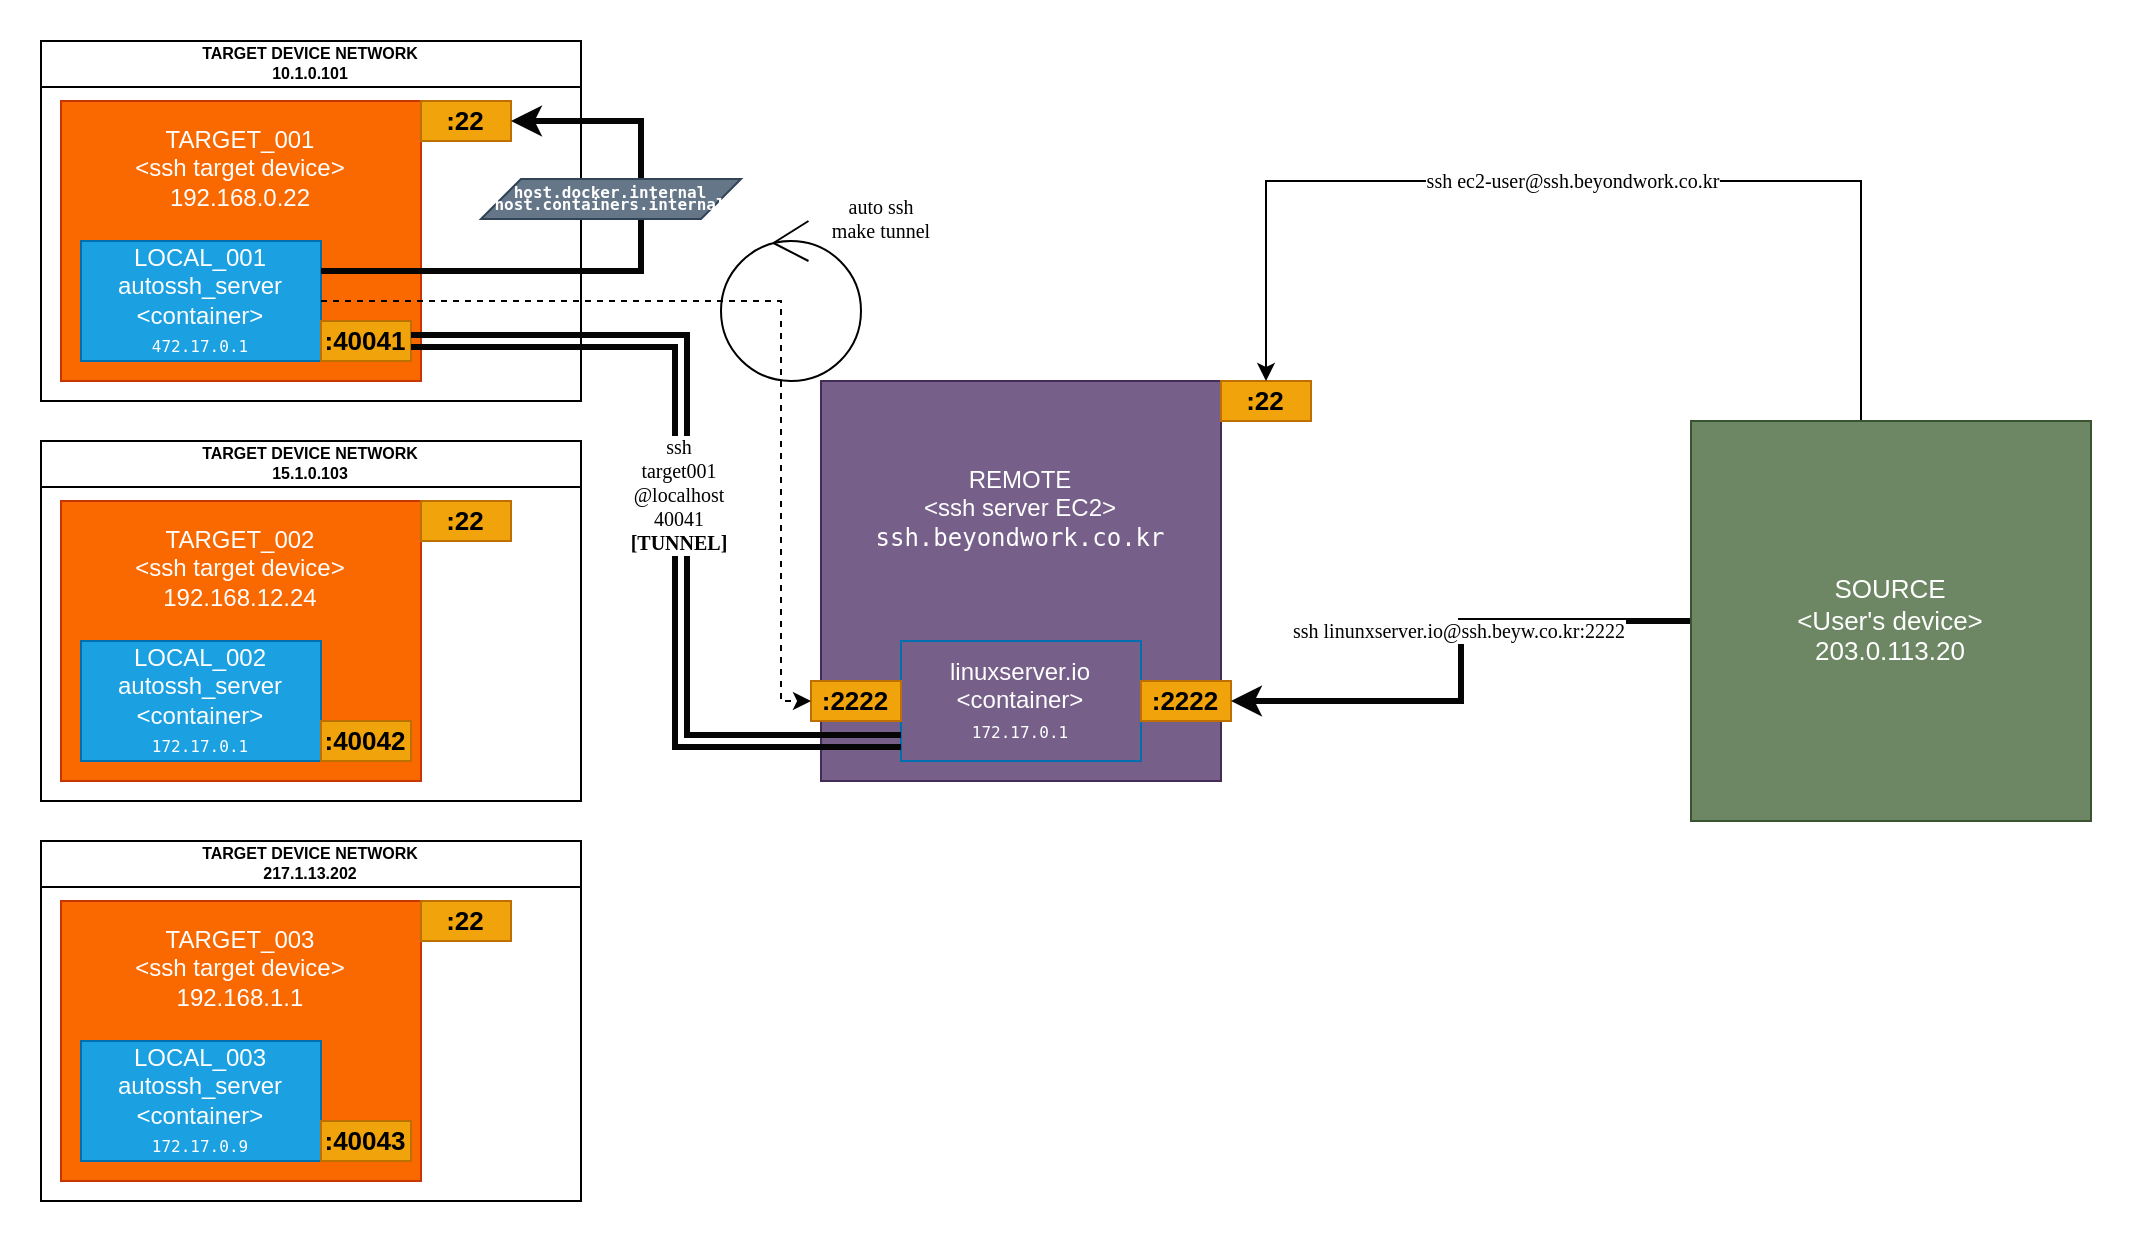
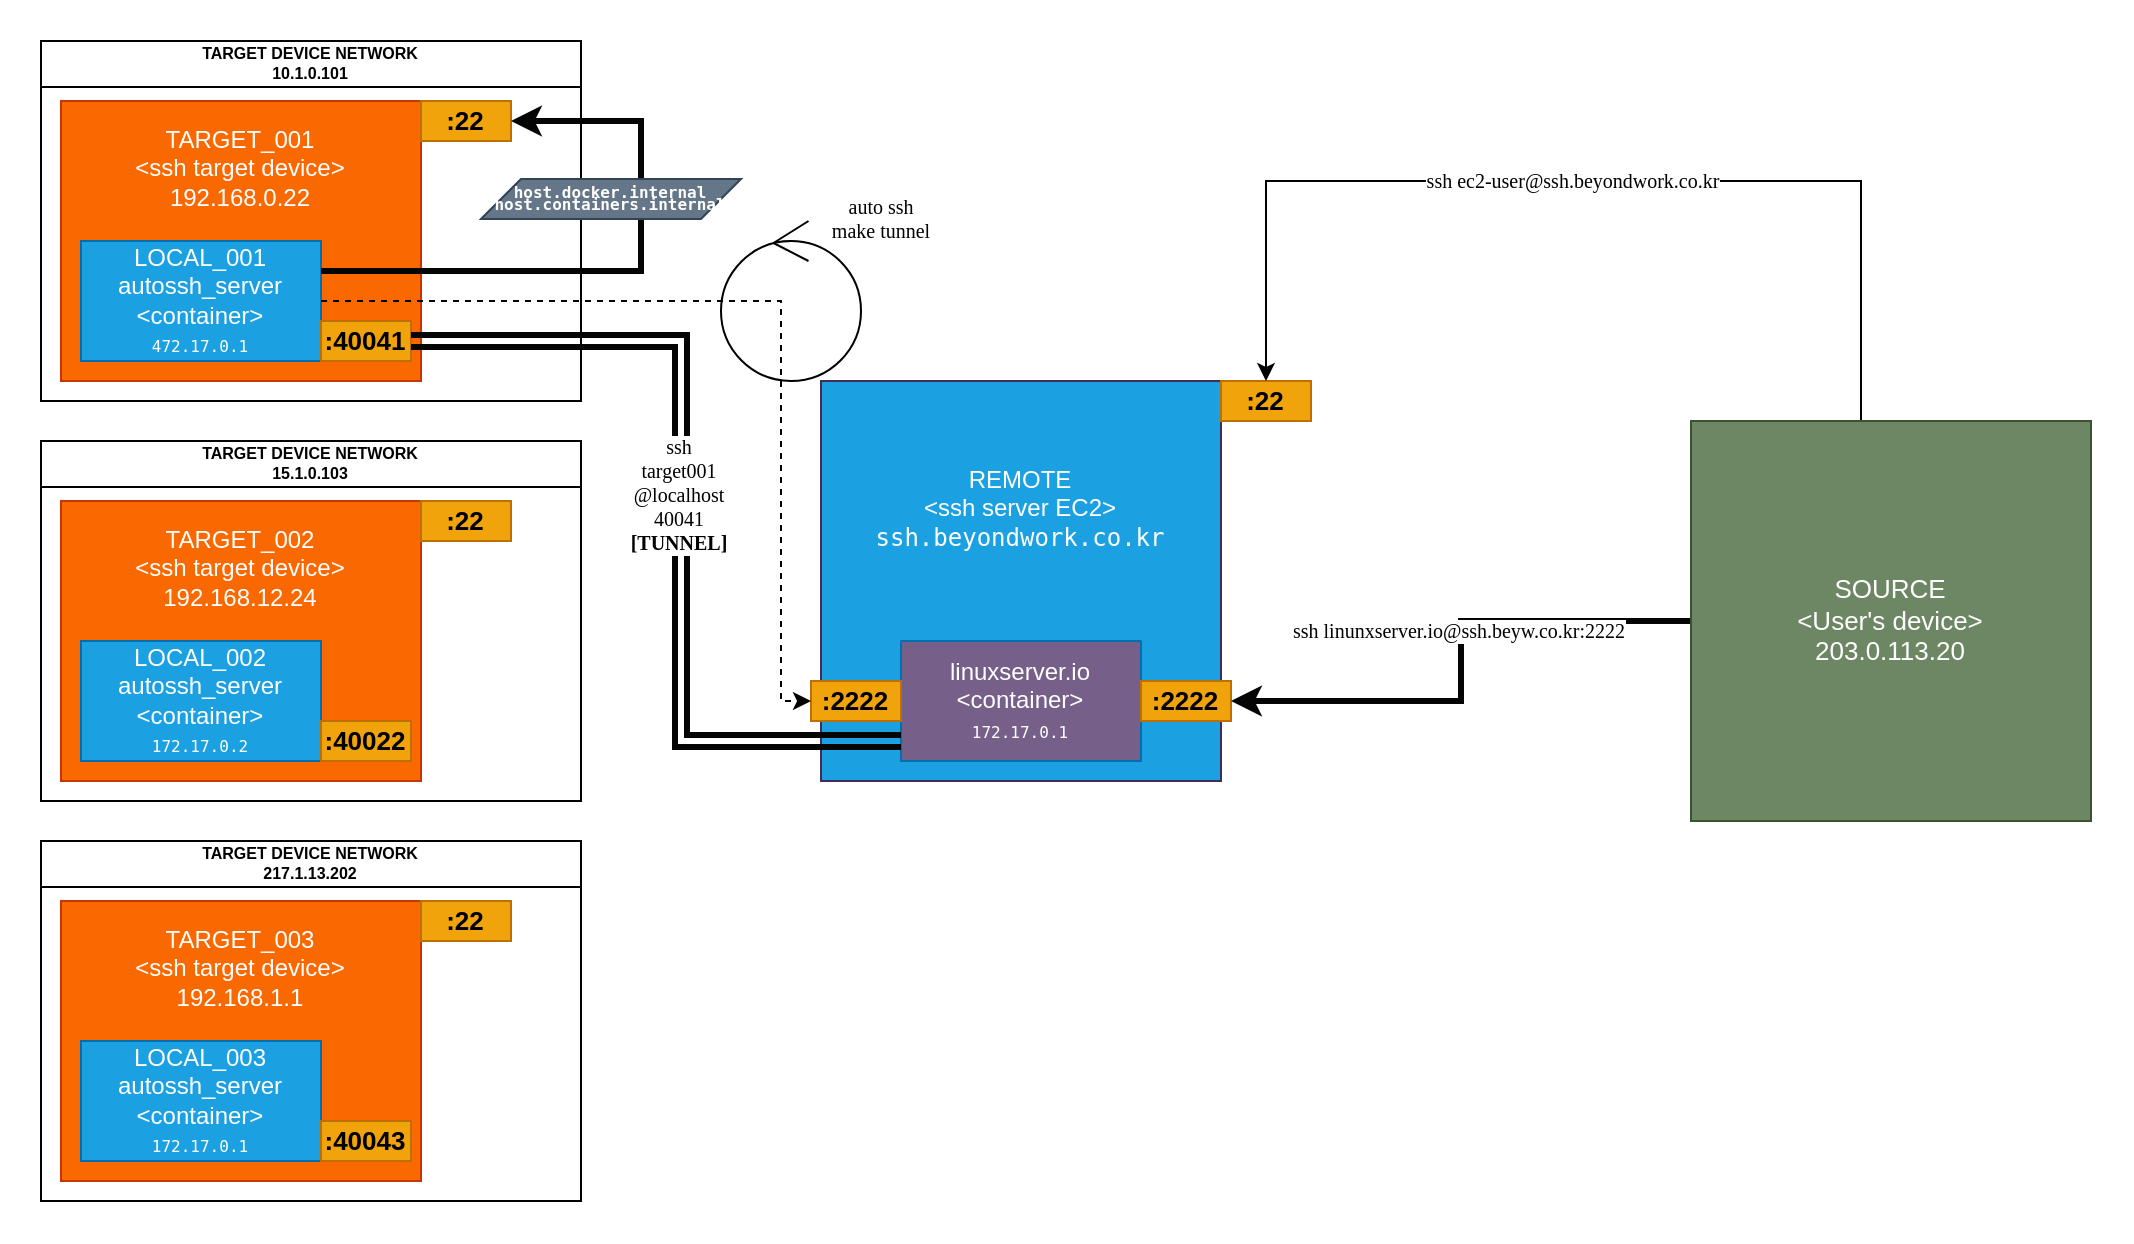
(1021, 581) -> (1021, 581)
(201, 701) -> (201, 701)
(366, 741) -> (366, 741)
(201, 1101) -> (201, 1101)
